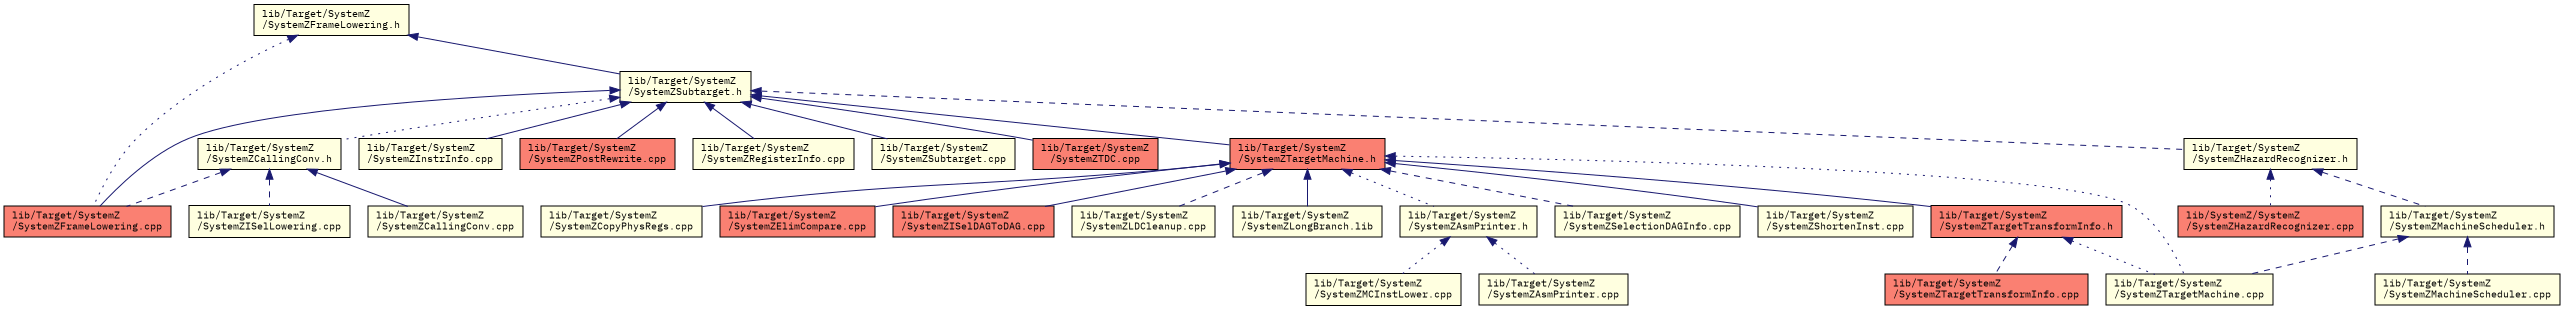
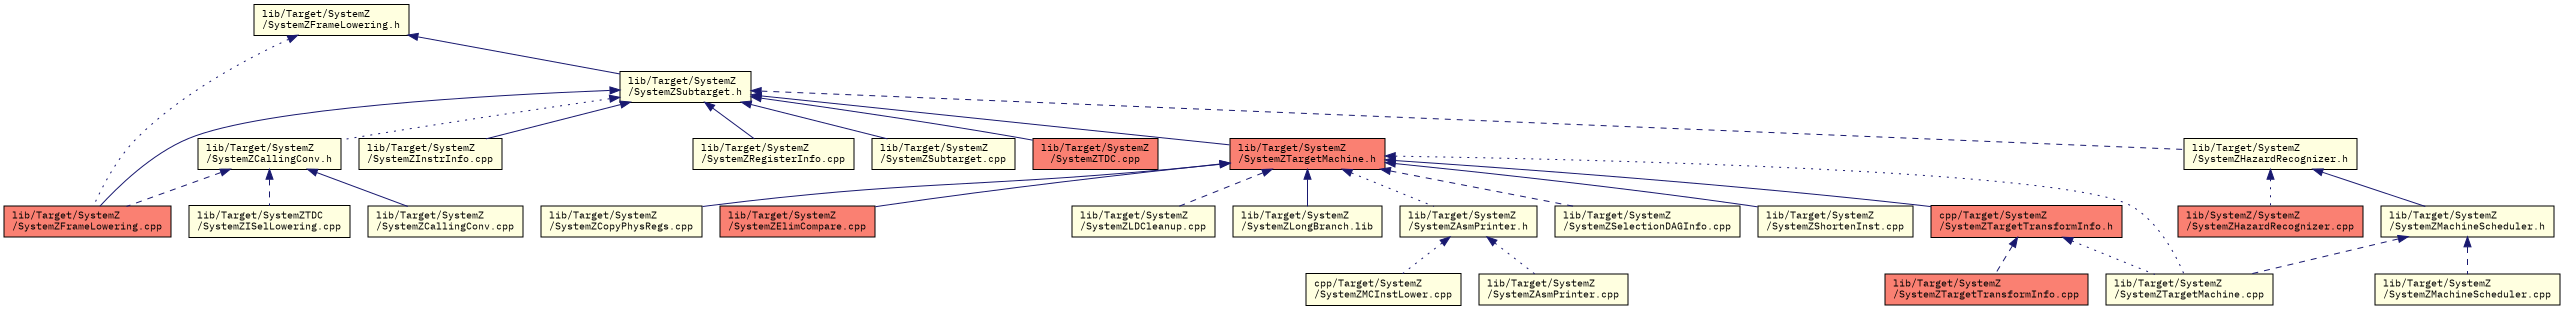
(598, 154) -> none
(2374, 189) -> (2374, 189)
(270, 222) -> (270, 222)
(974, 222) -> none
(2026, 222) -> (2026, 222)
(1384, 290) -> (1384, 290)
